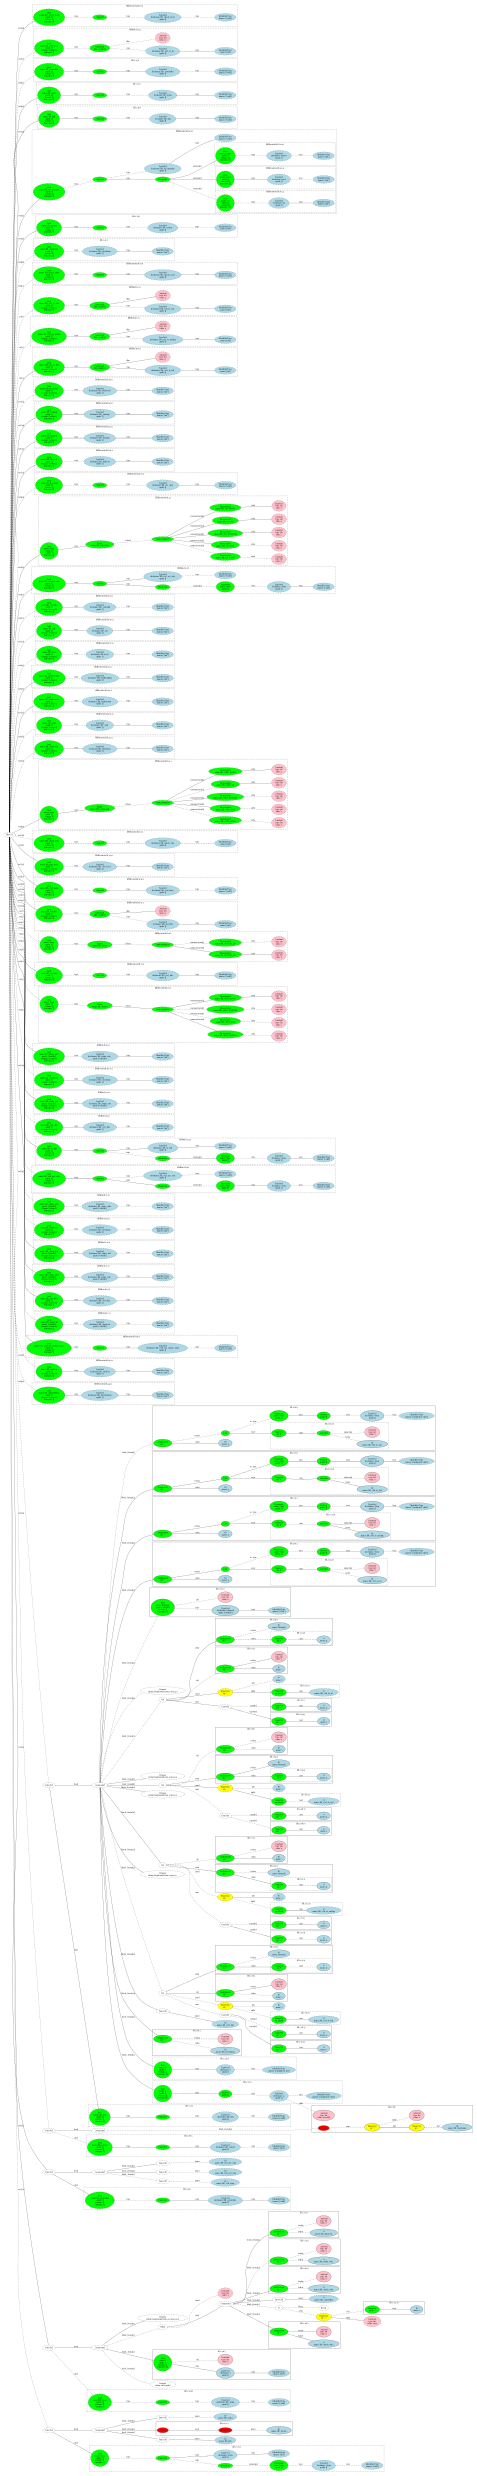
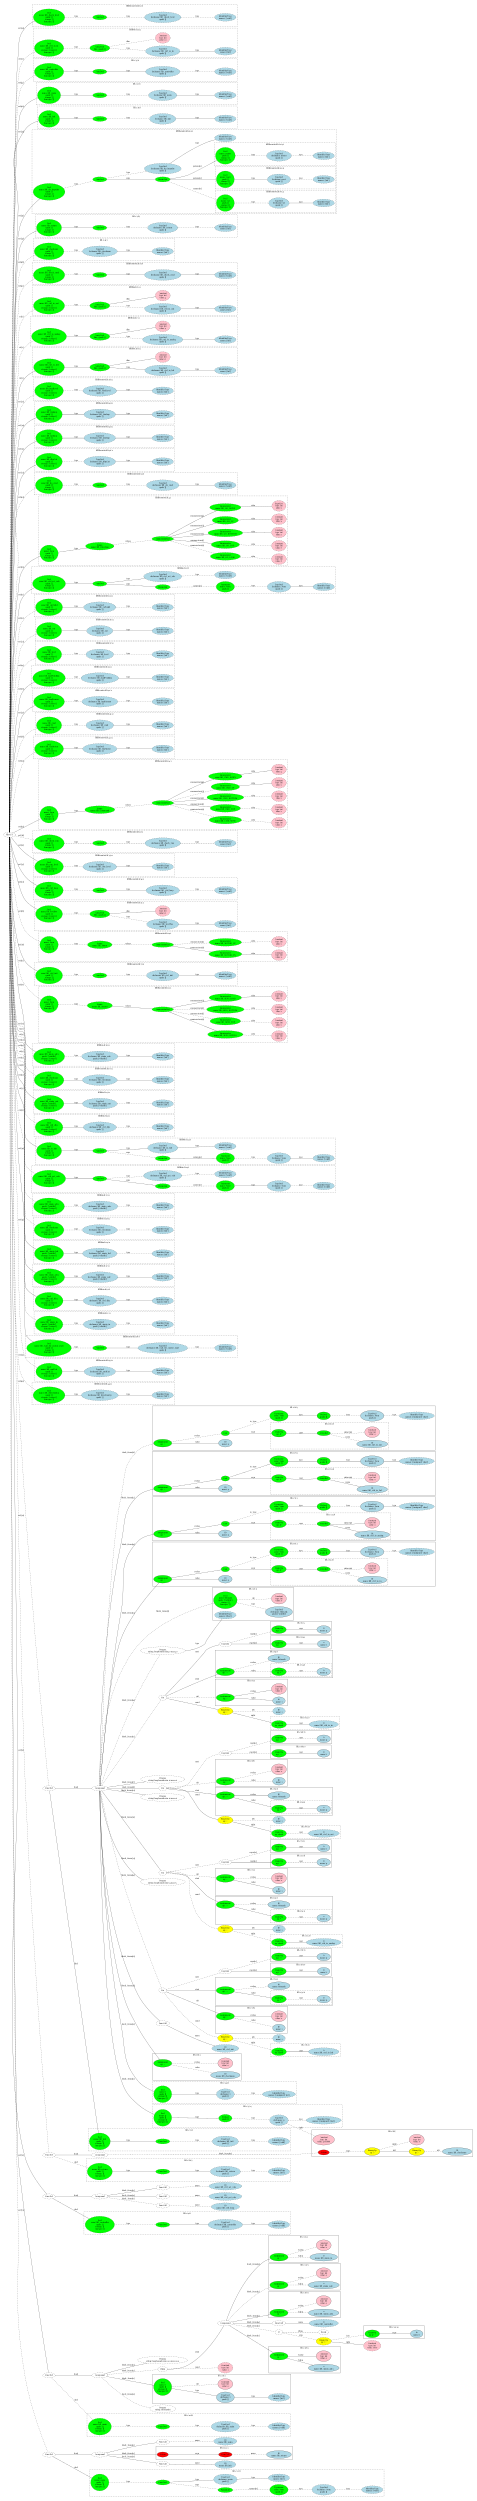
(254, 1611) -> (207, 1640)
